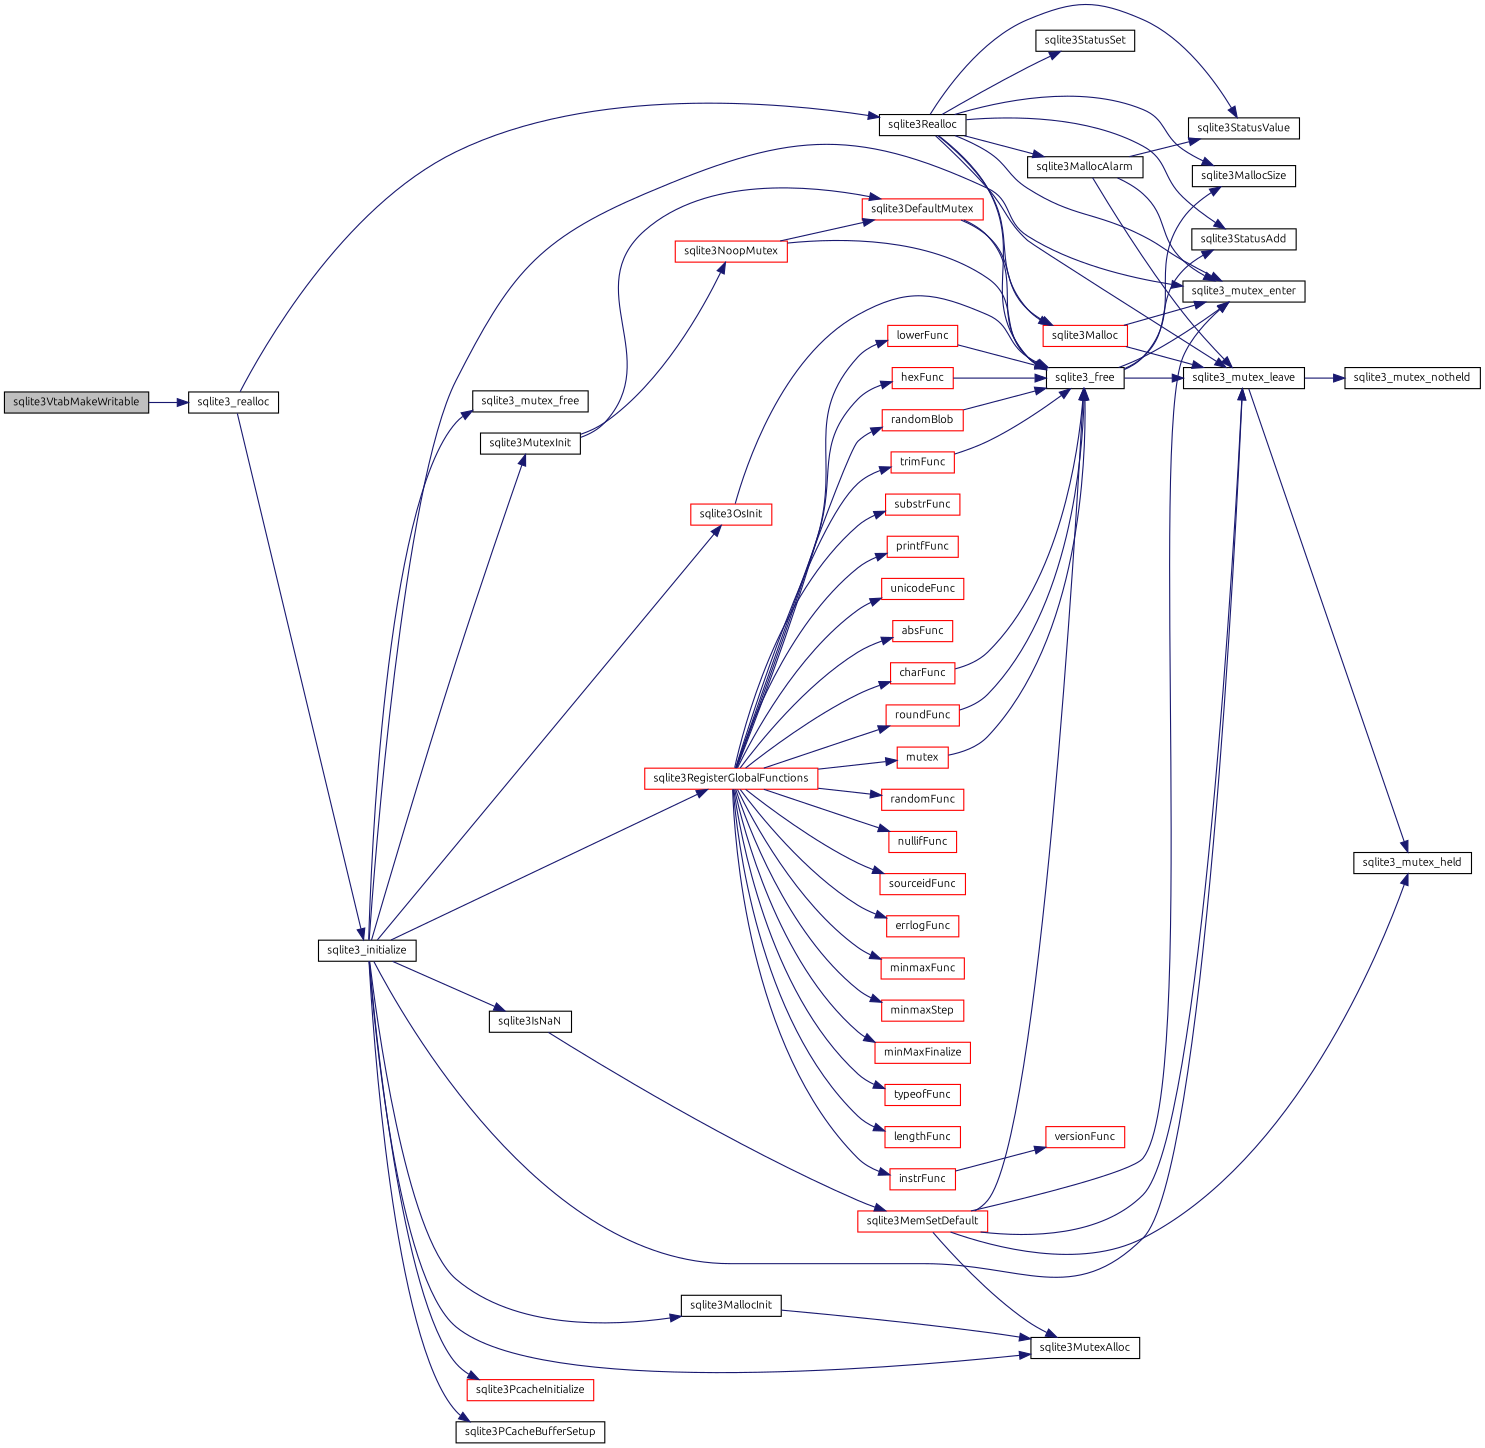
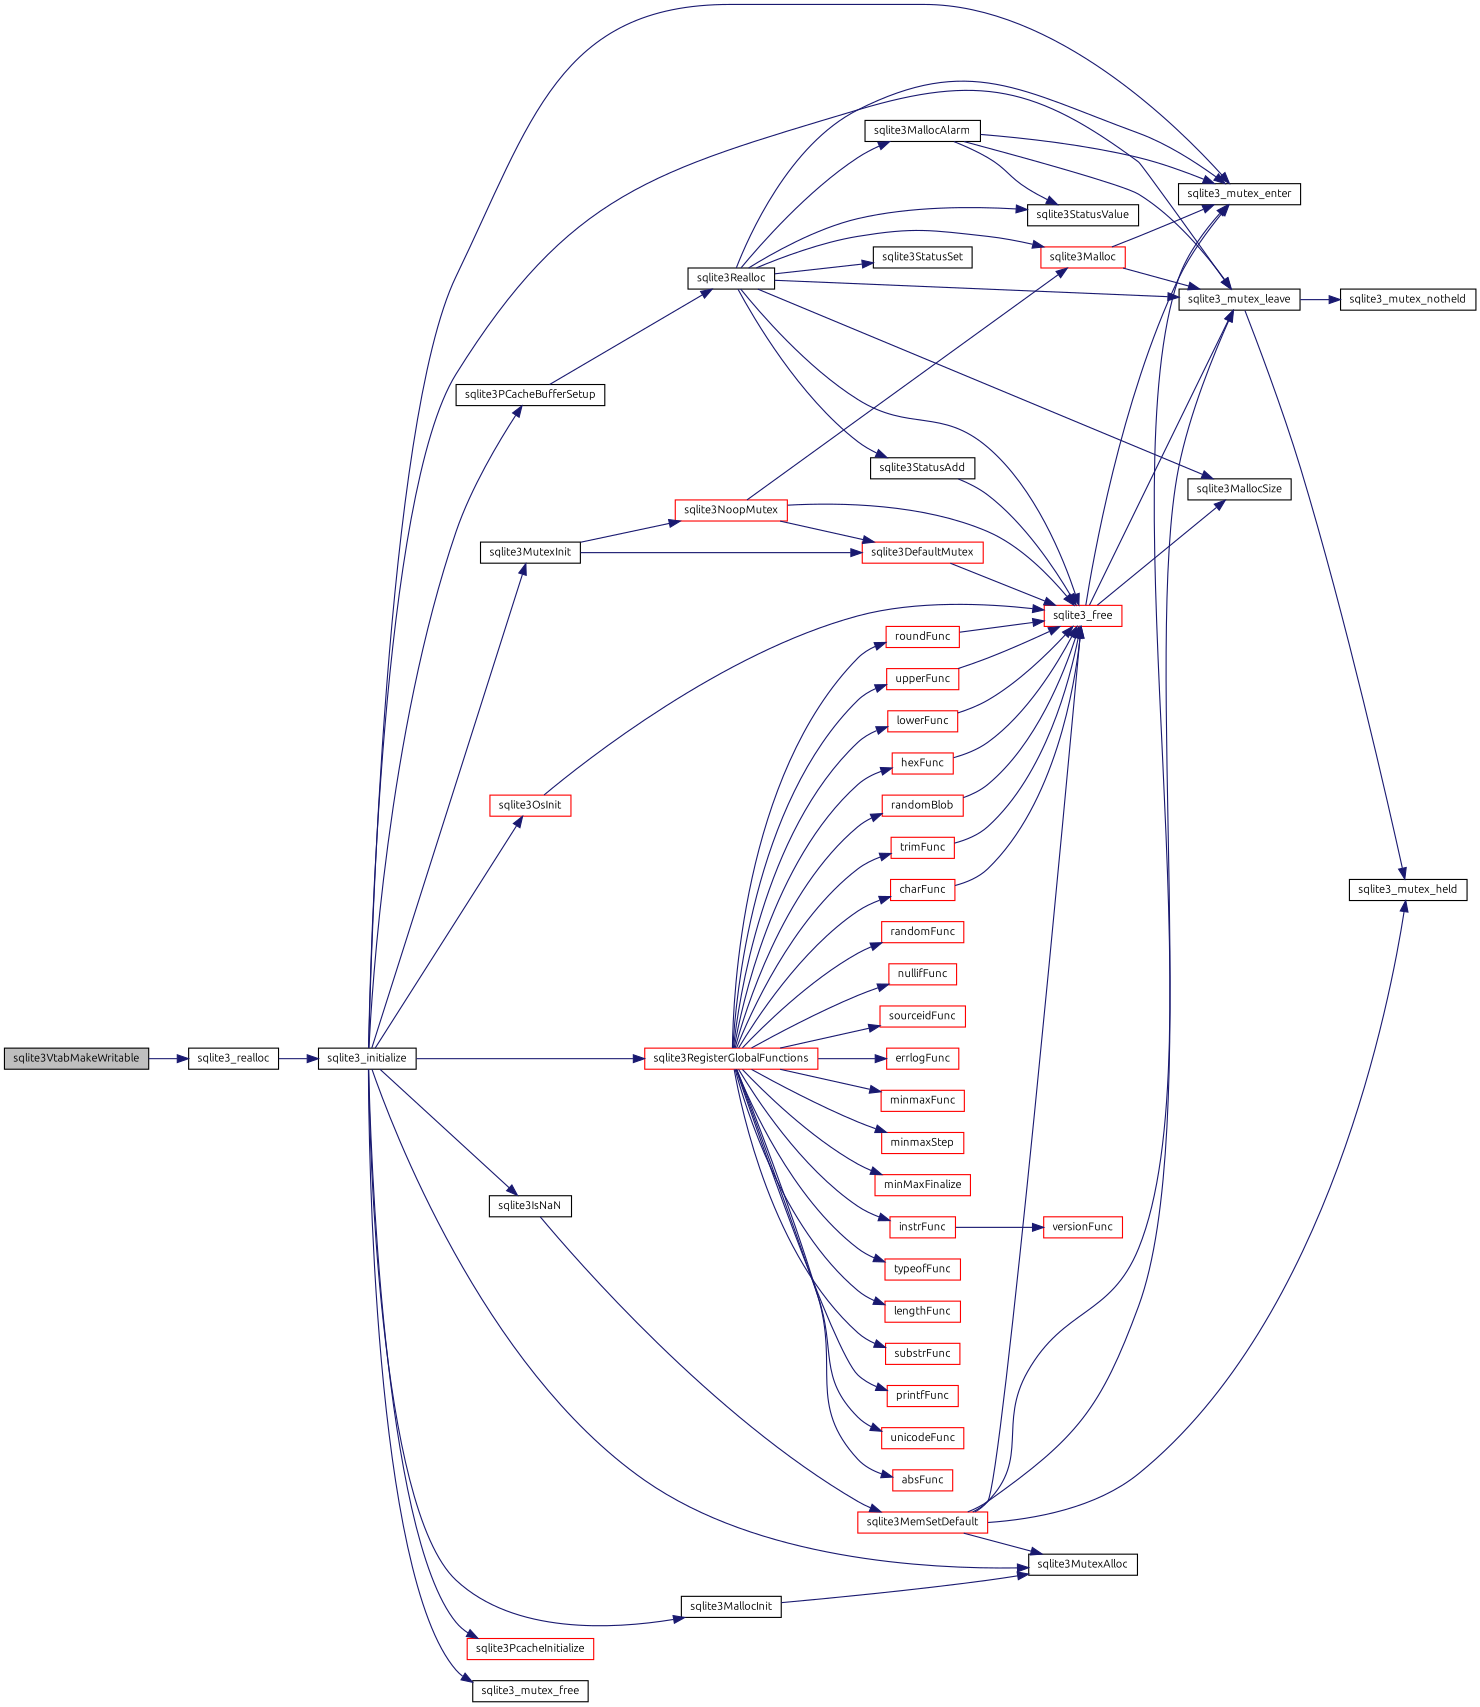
(499, 135) -> (626, 340)
(1006, 267) -> (902, 387)
(1176, 279) -> (1023, 529)
(1085, 378) -> (1083, 616)
(923, 758) -> (923, 679)
